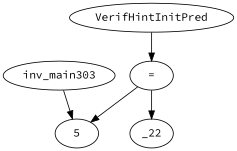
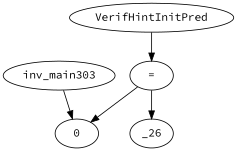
(77, 133) -> (77, 133)
(152, 133) -> (152, 133)
